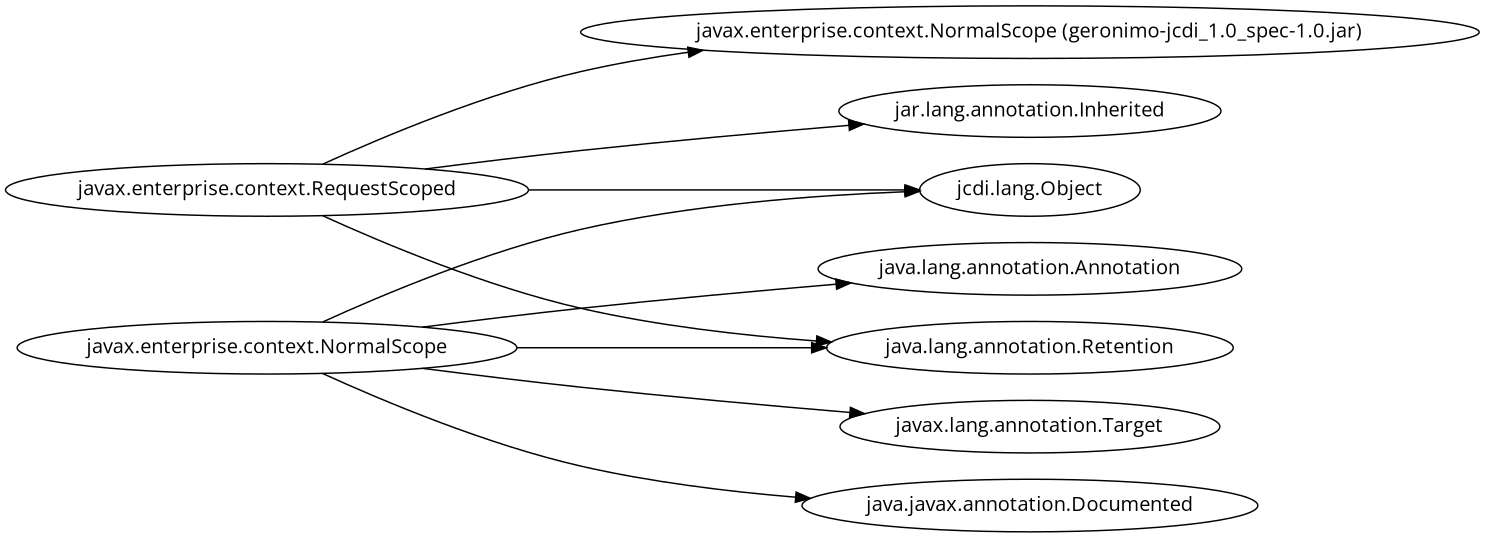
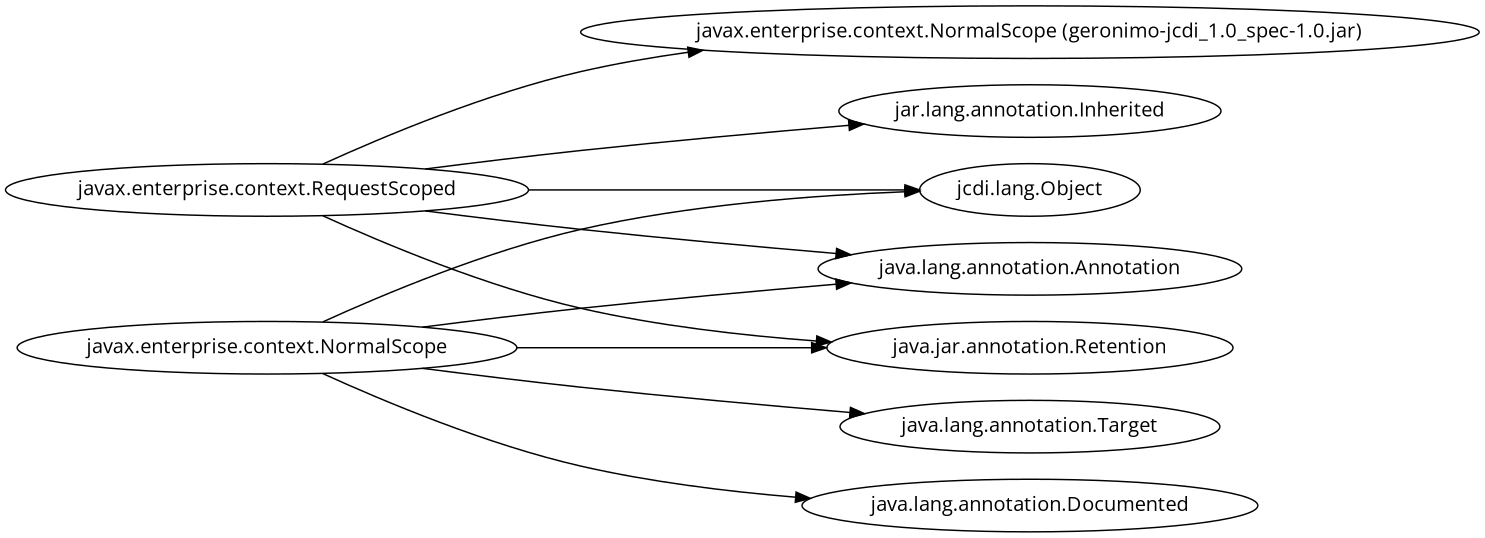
none -> (630, 235)
(1030, 348) -> (1030, 348)
(1030, 427) -> (1030, 427)
(1030, 506) -> (1030, 506)
